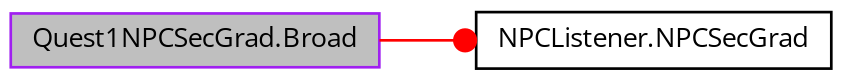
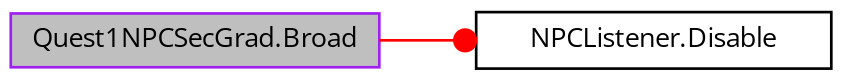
(654, 40) -> (654, 40)
